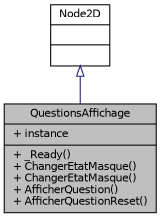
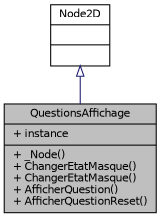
(42, 155) -> (39, 155)
